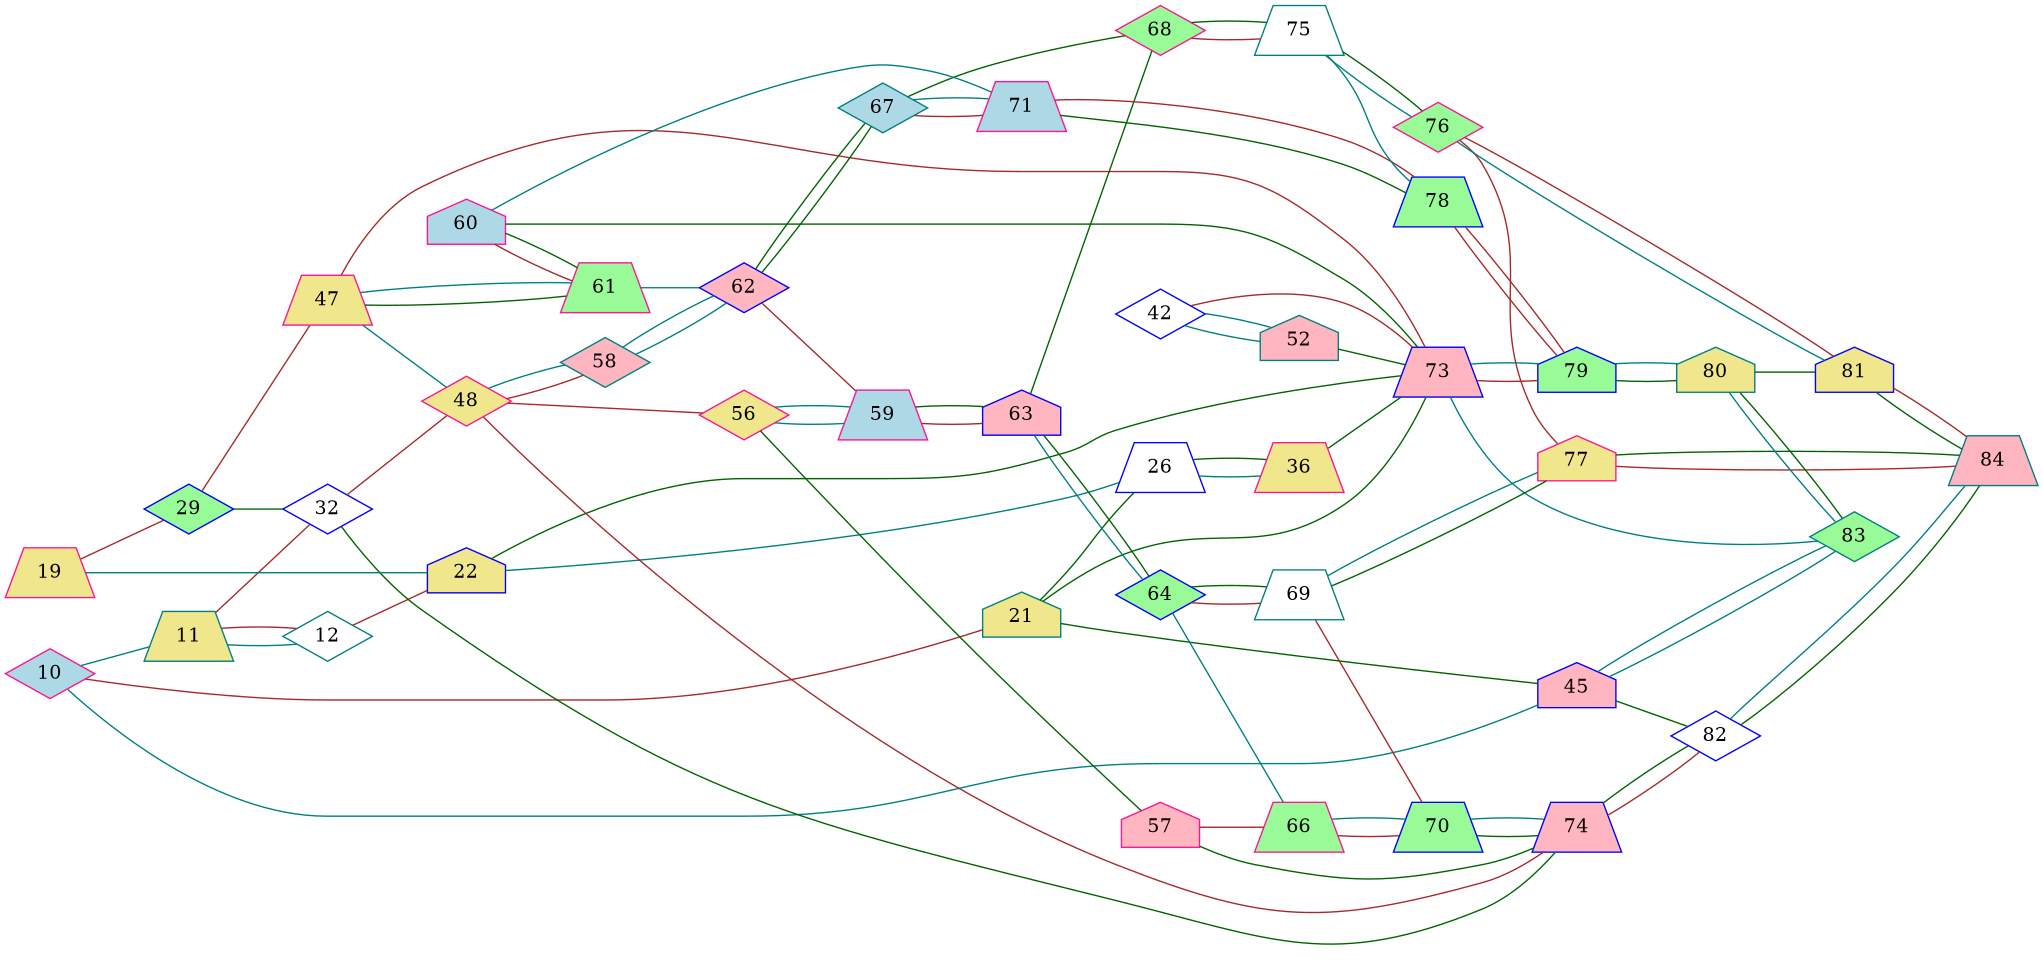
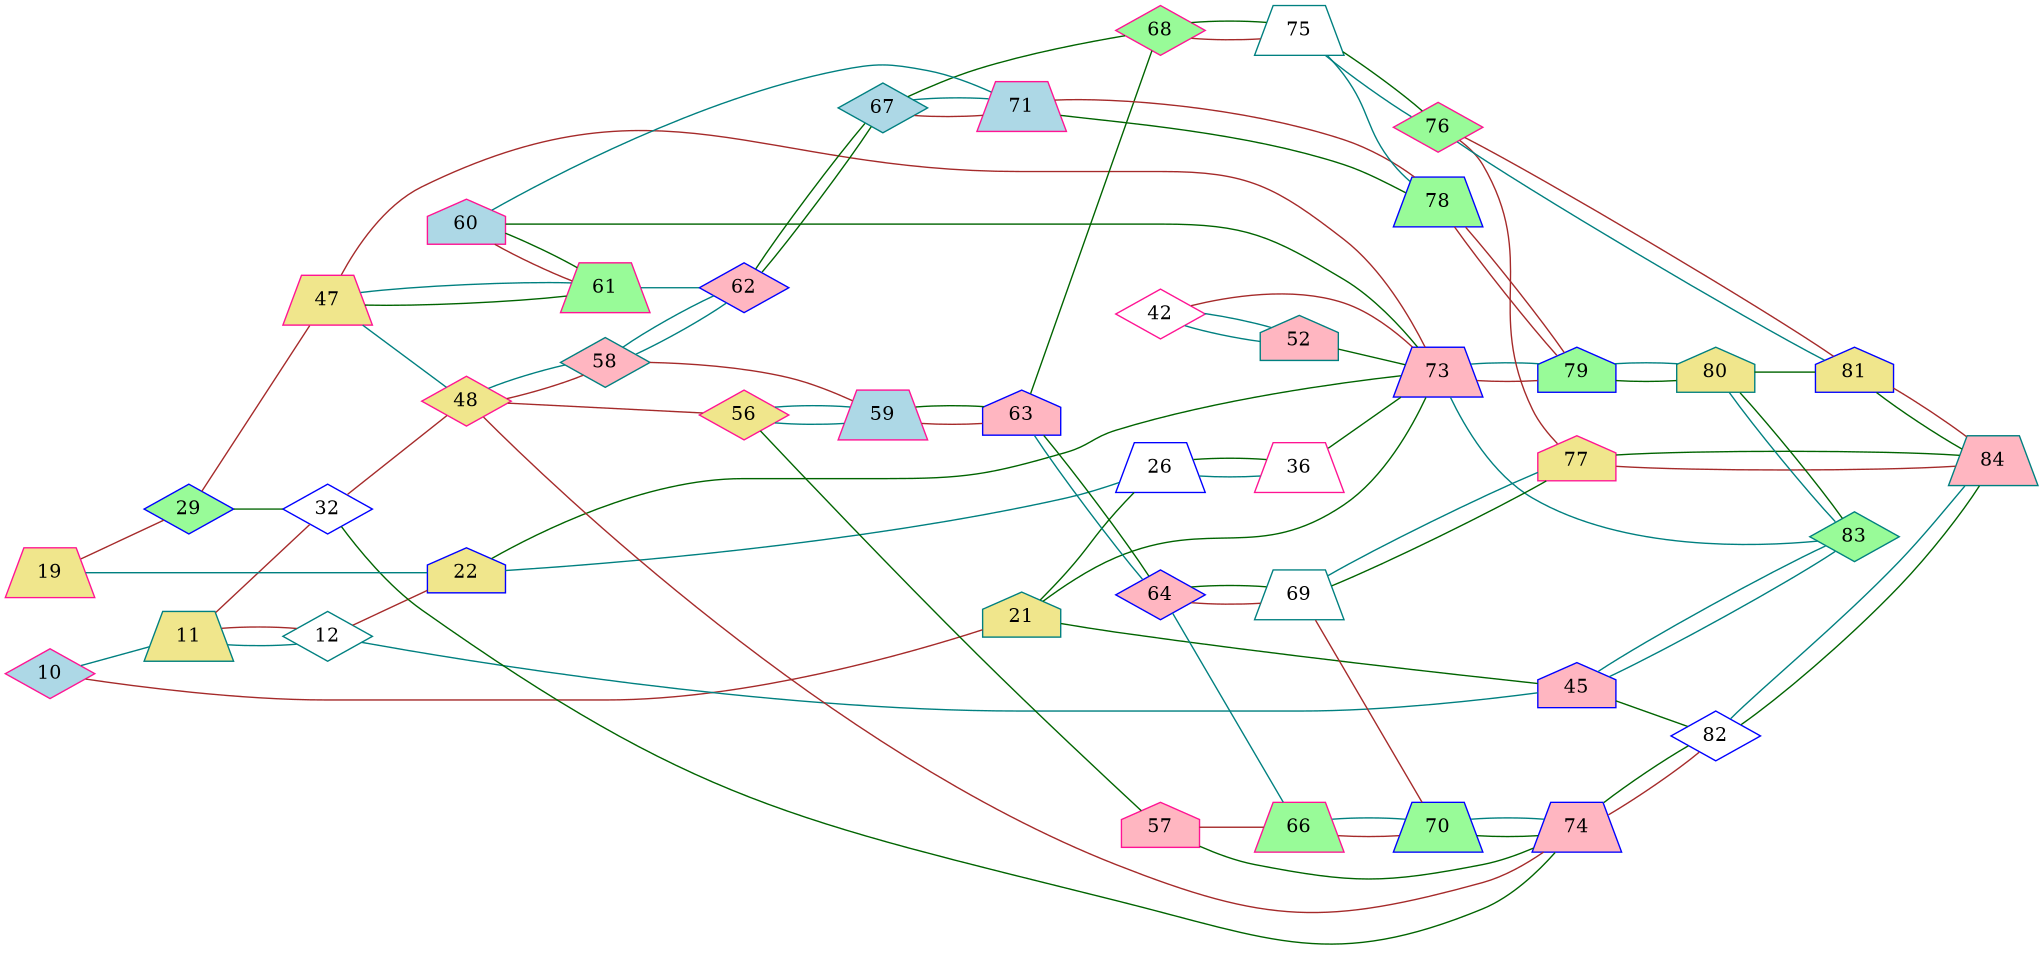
(1160, 314) -> (1160, 314)
(809, 347) -> (753, 371)
(1299, 468) -> (1299, 468)
(1160, 595) -> (1160, 595)
(754, 816) -> (948, 709)
